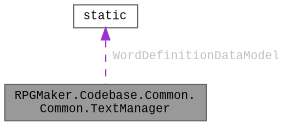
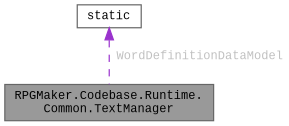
(106, 103) -> (109, 103)
